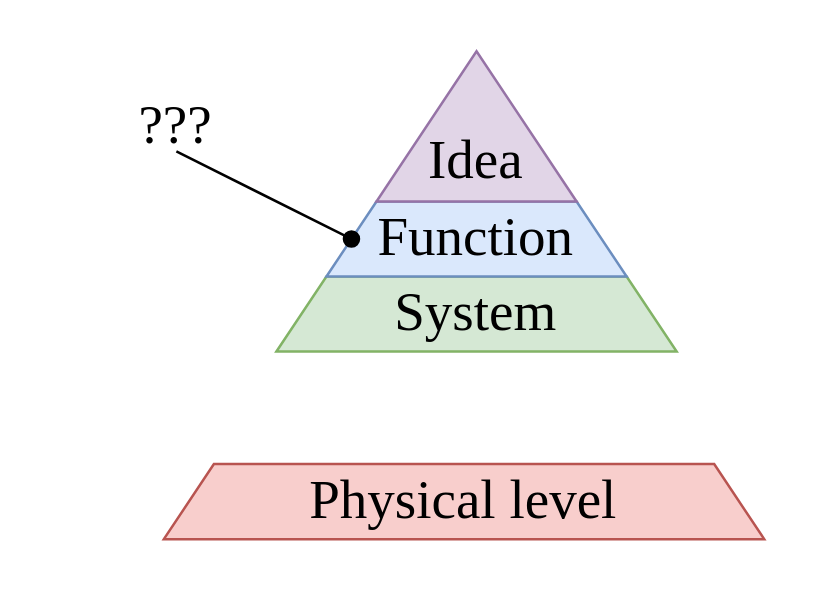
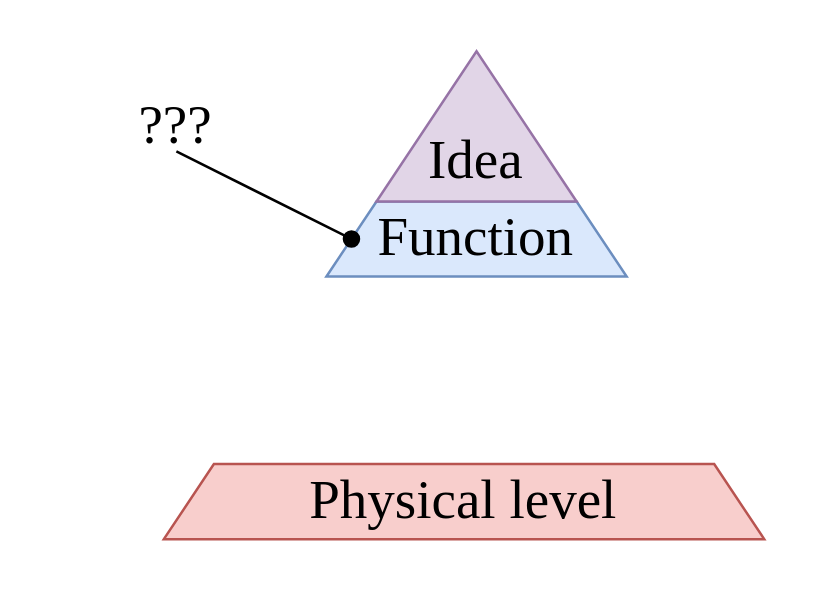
(476, 314) -> none
